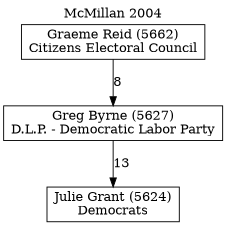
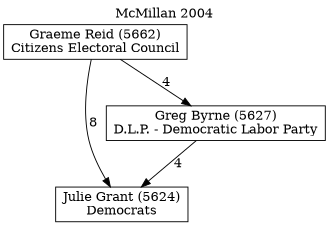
(118, 83) -> (167, 83)
none -> (86, 121)
(122, 164) -> (178, 164)
